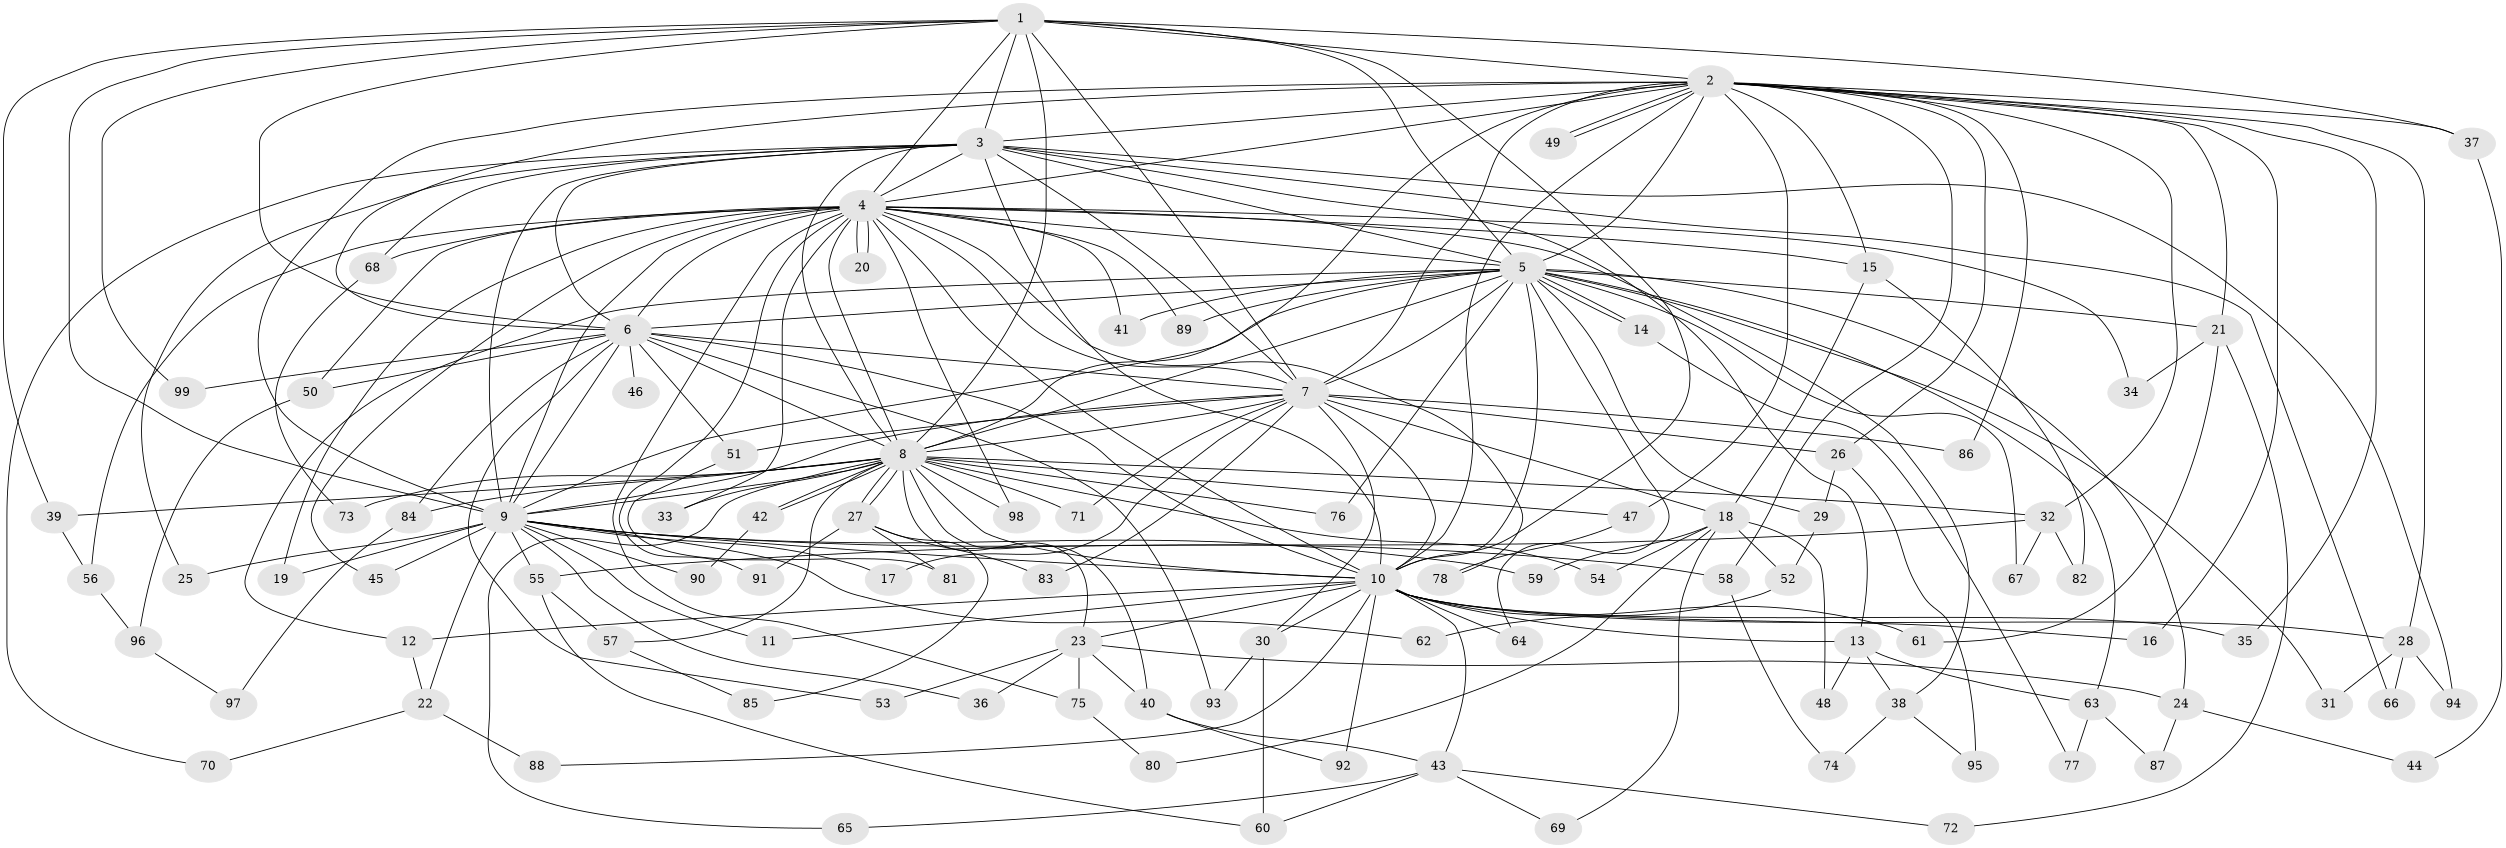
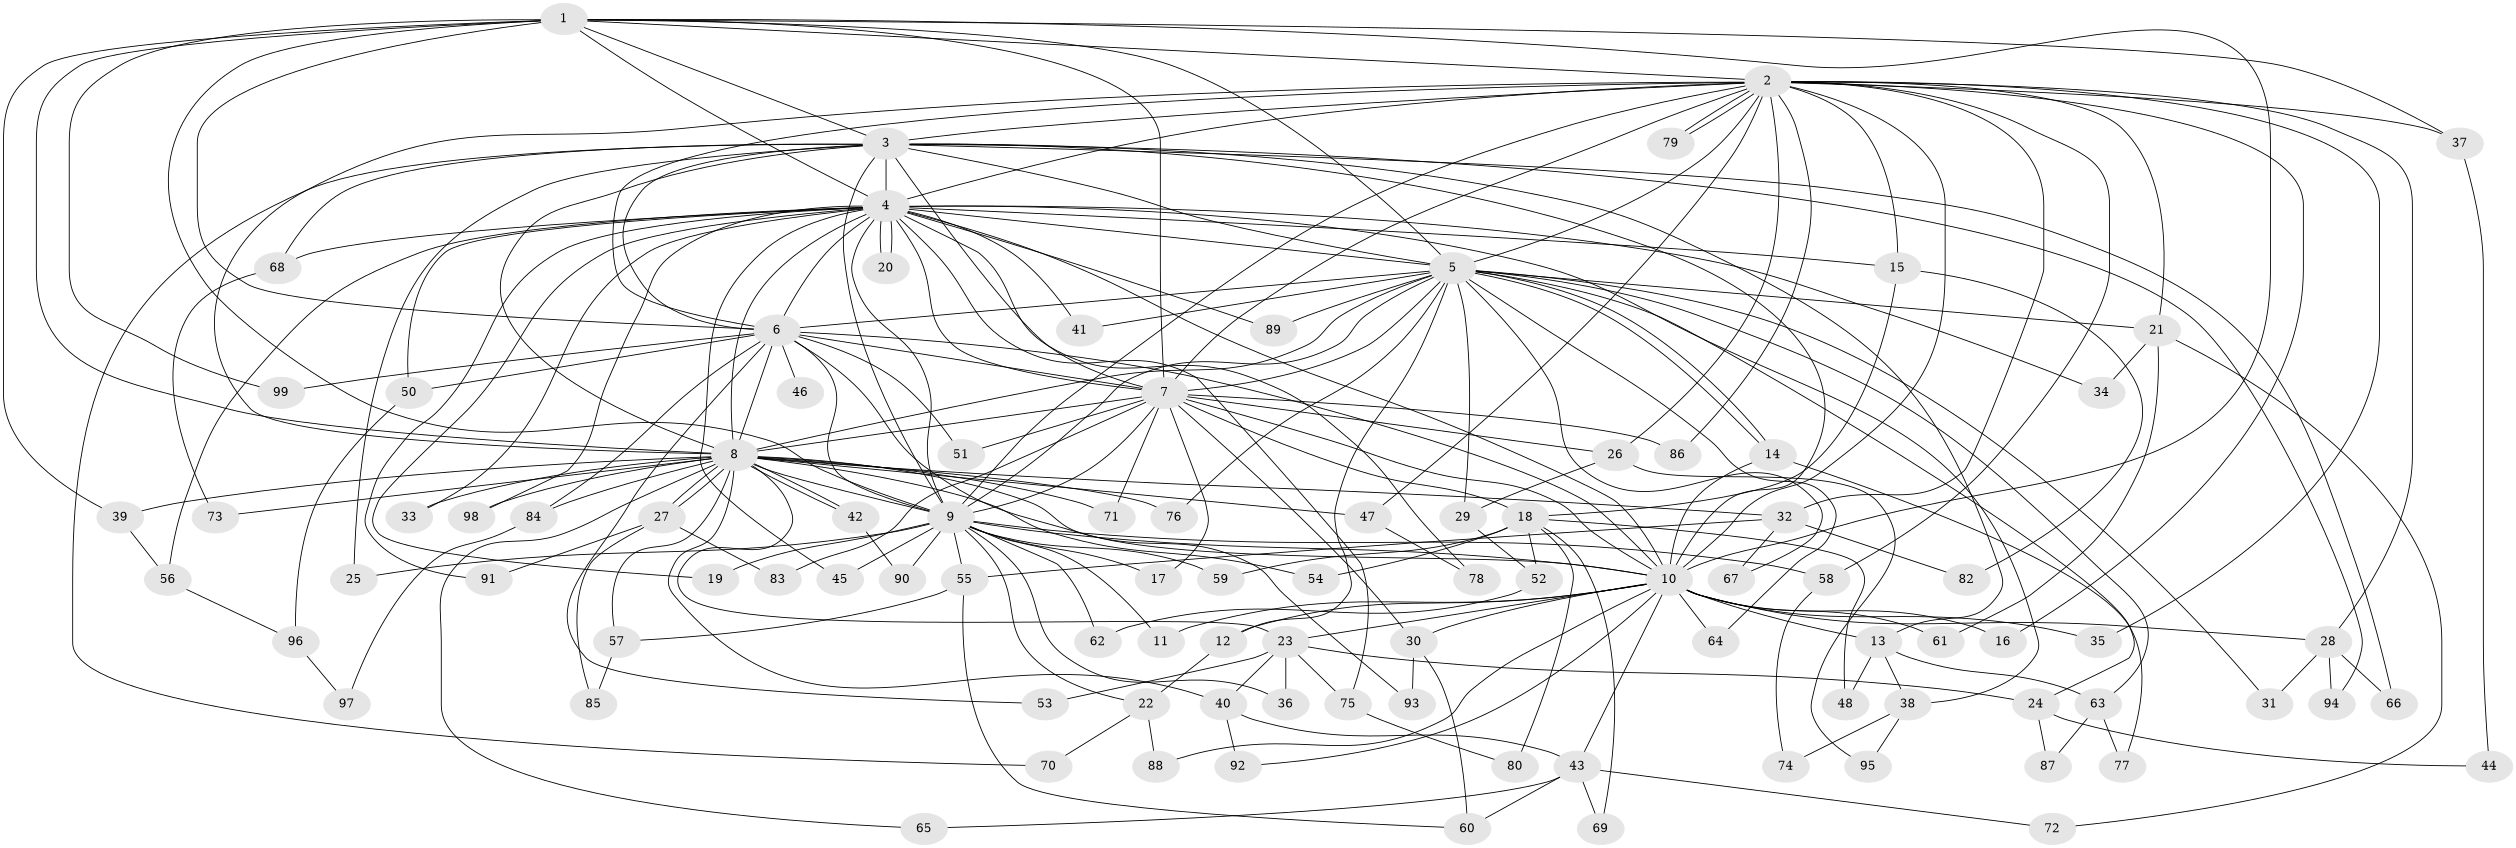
(1553, 144) -> (1671, 144)
(1528, 466) -> (1699, 495)
(951, 580) -> none
